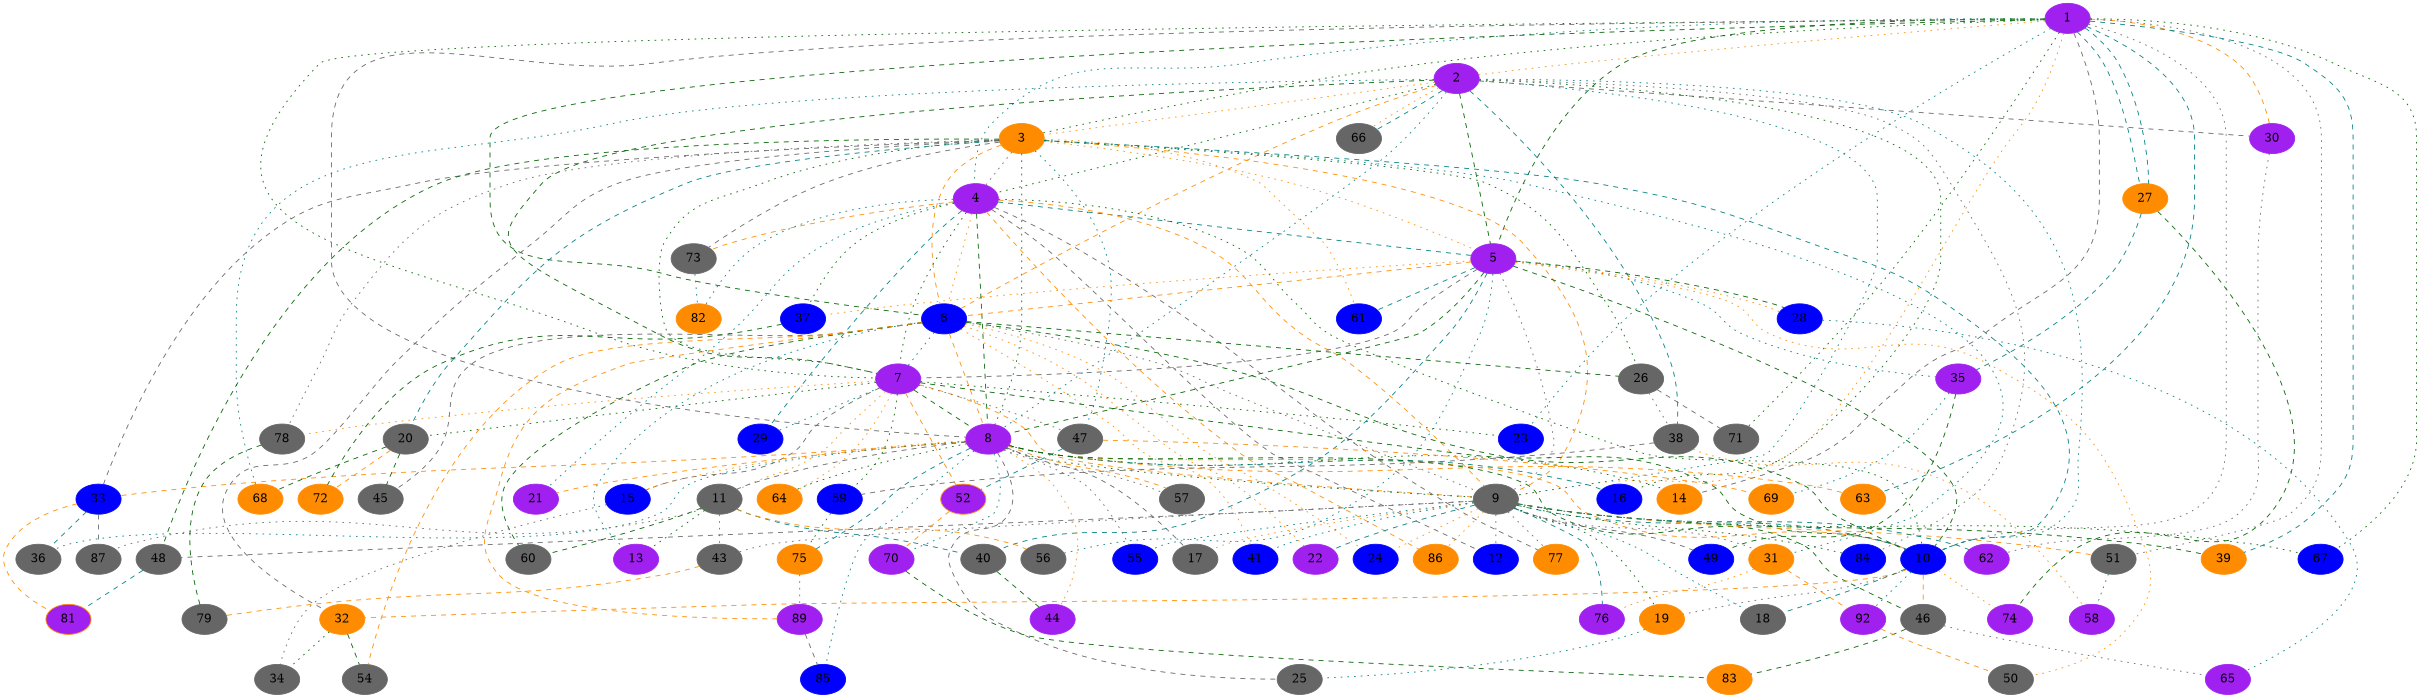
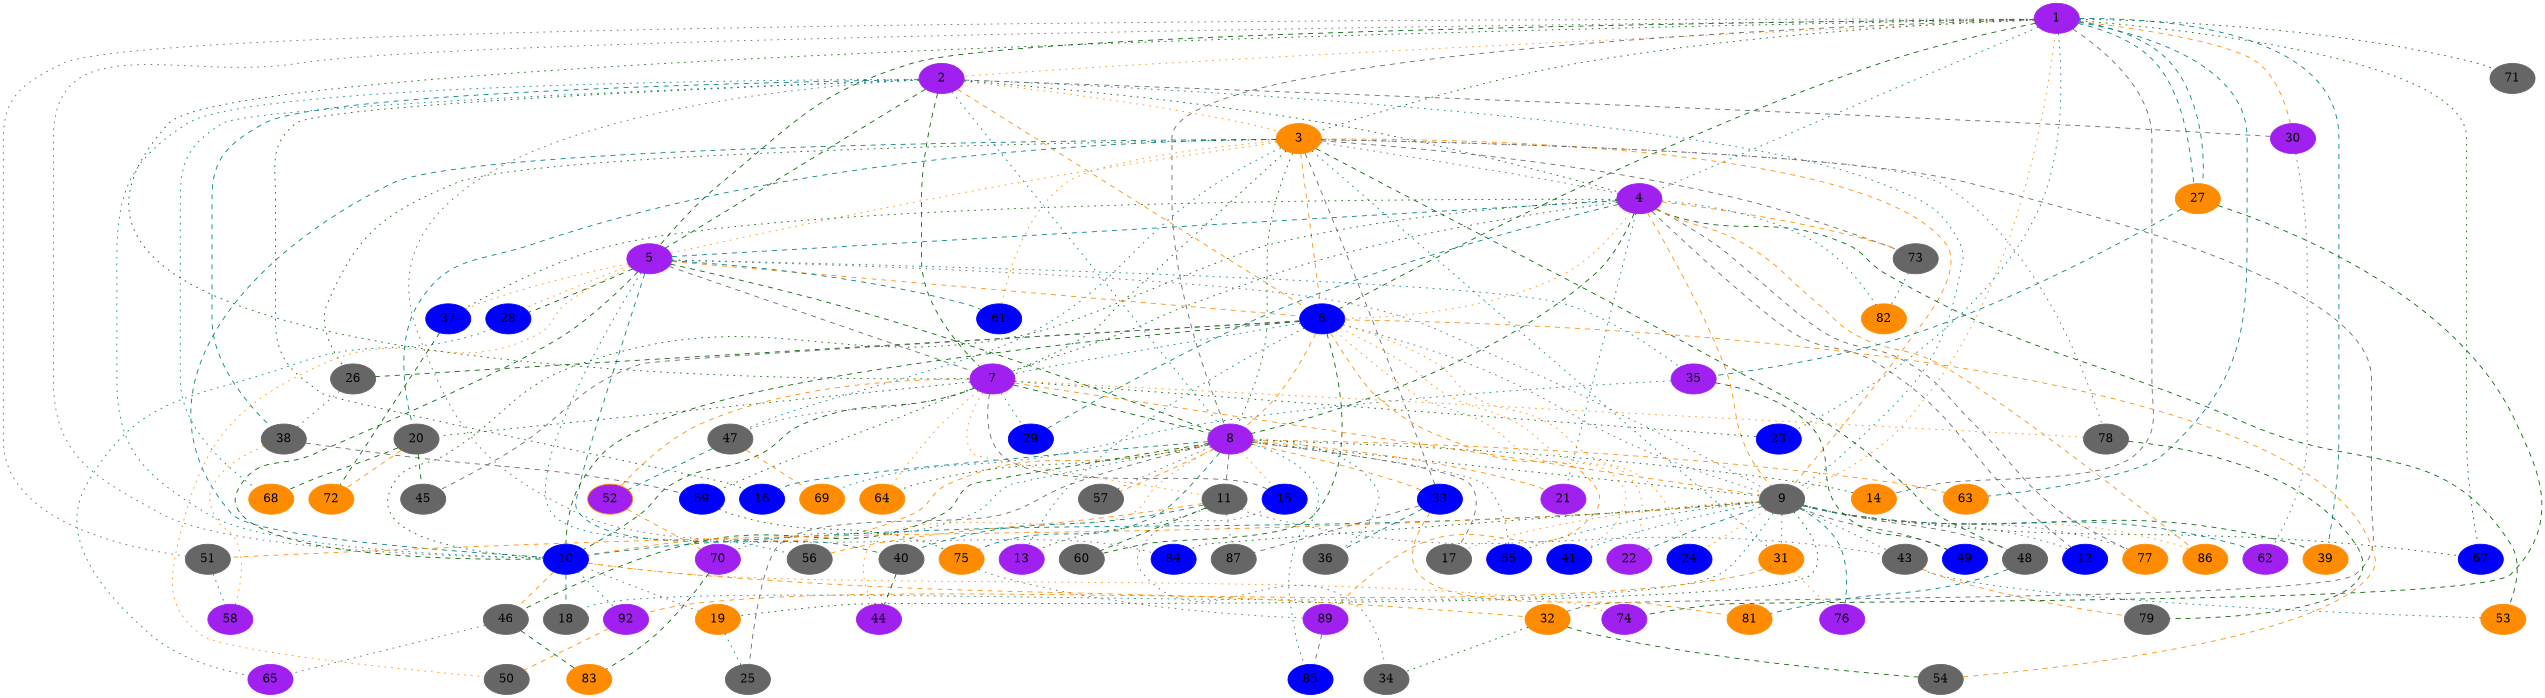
(1359, 139) -> none
(1689, 409) -> none
(68, 619) -> (1750, 619)
none -> (2503, 619)
